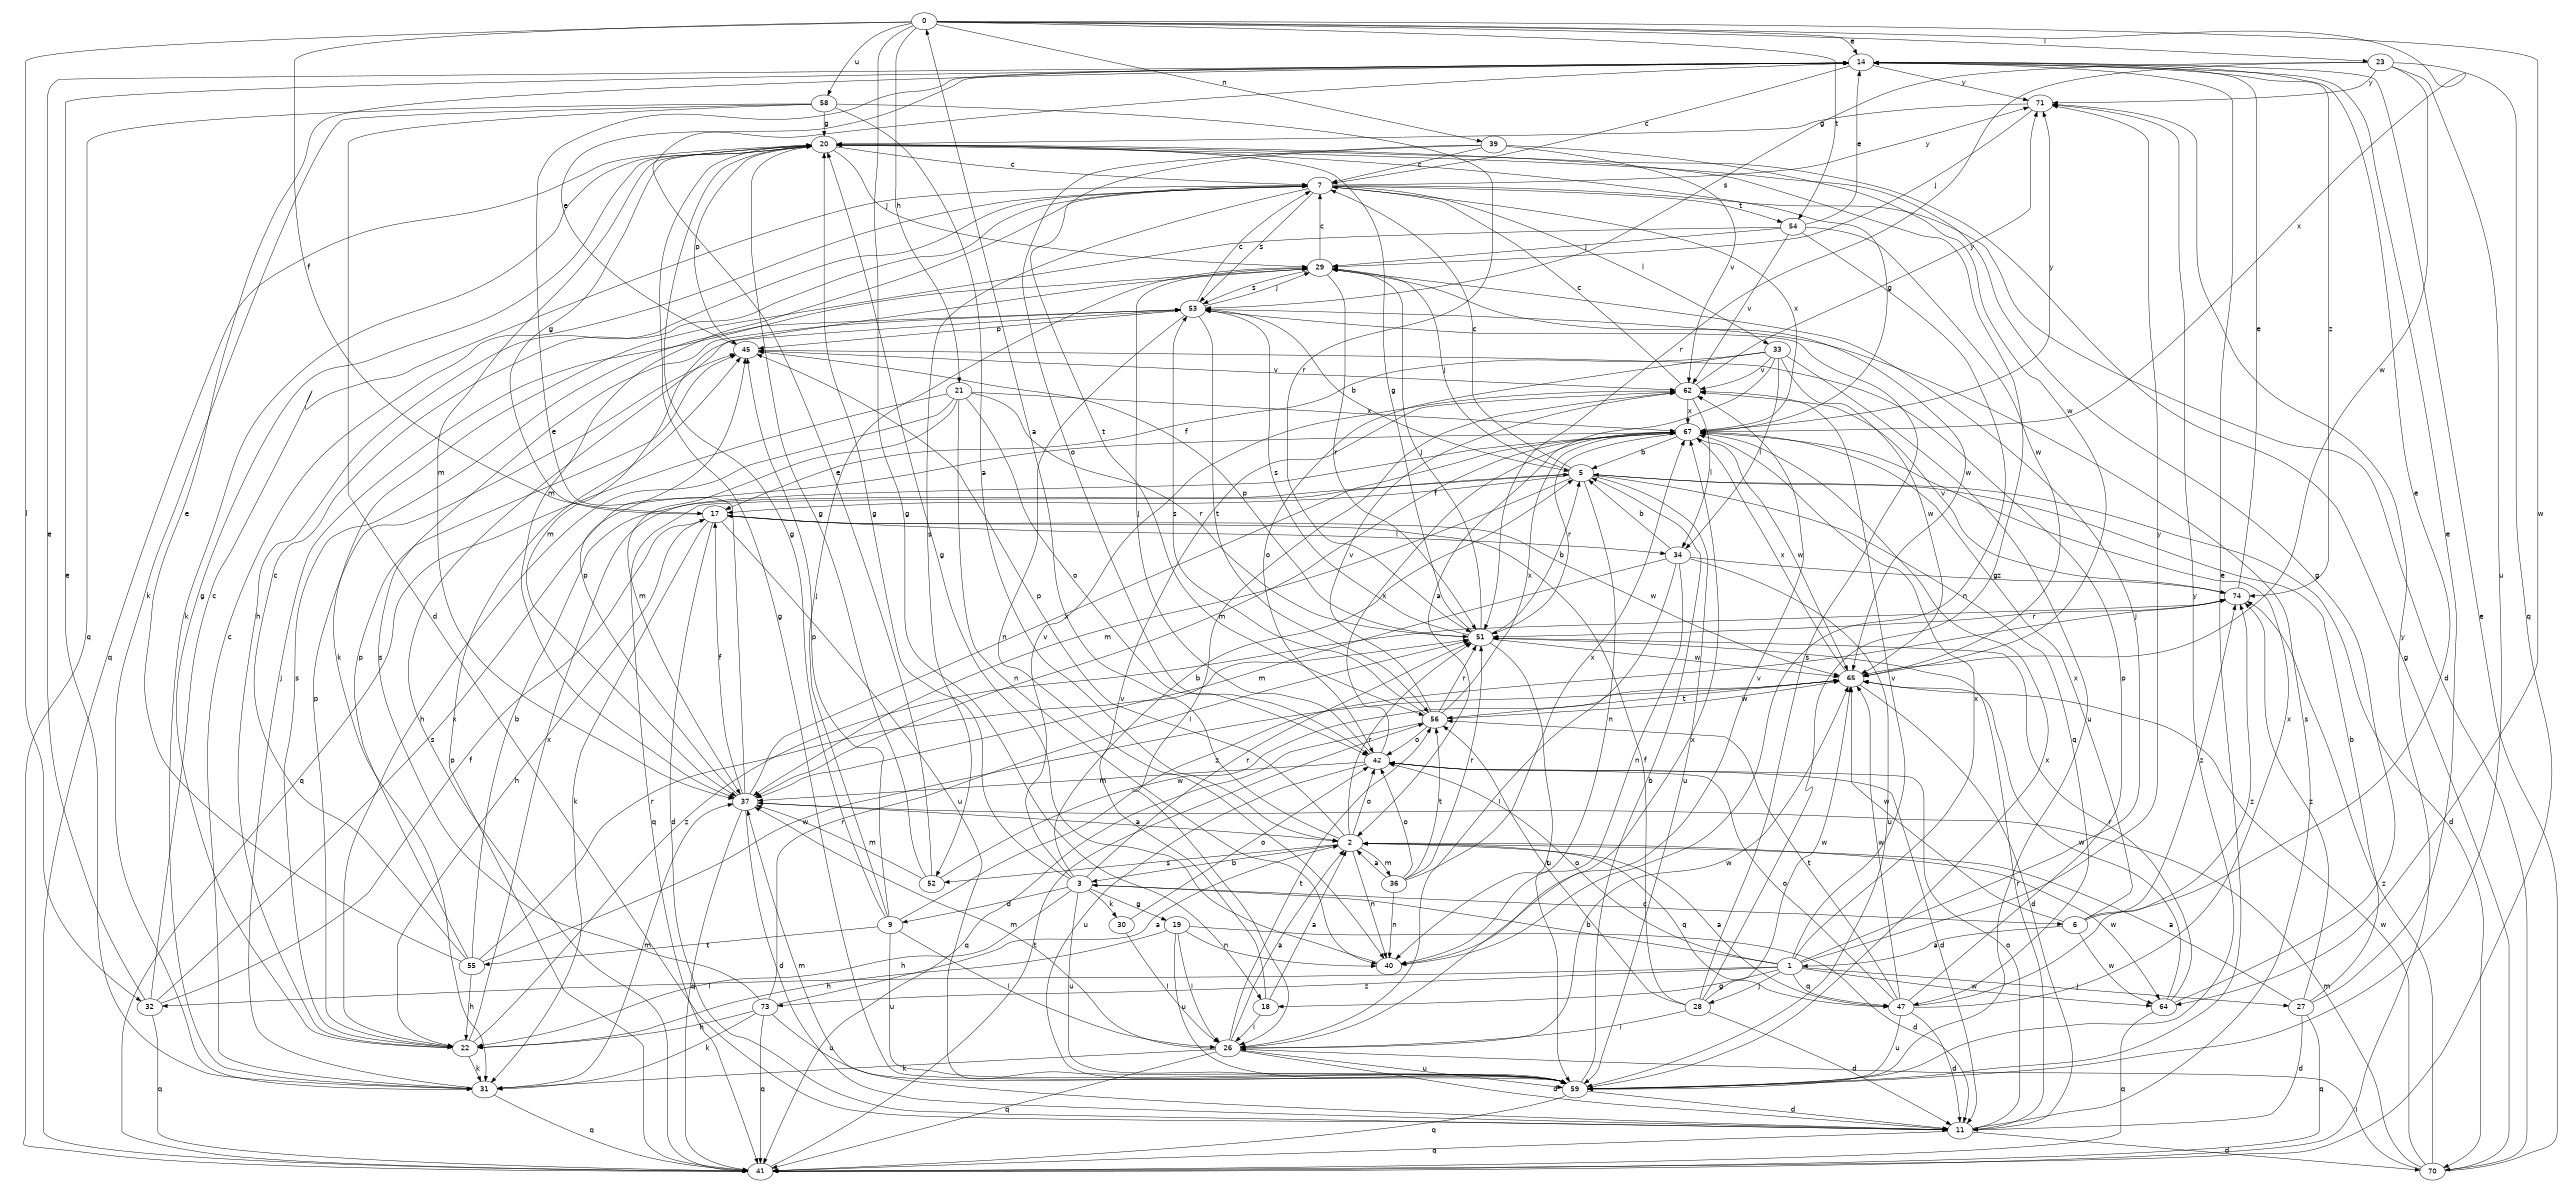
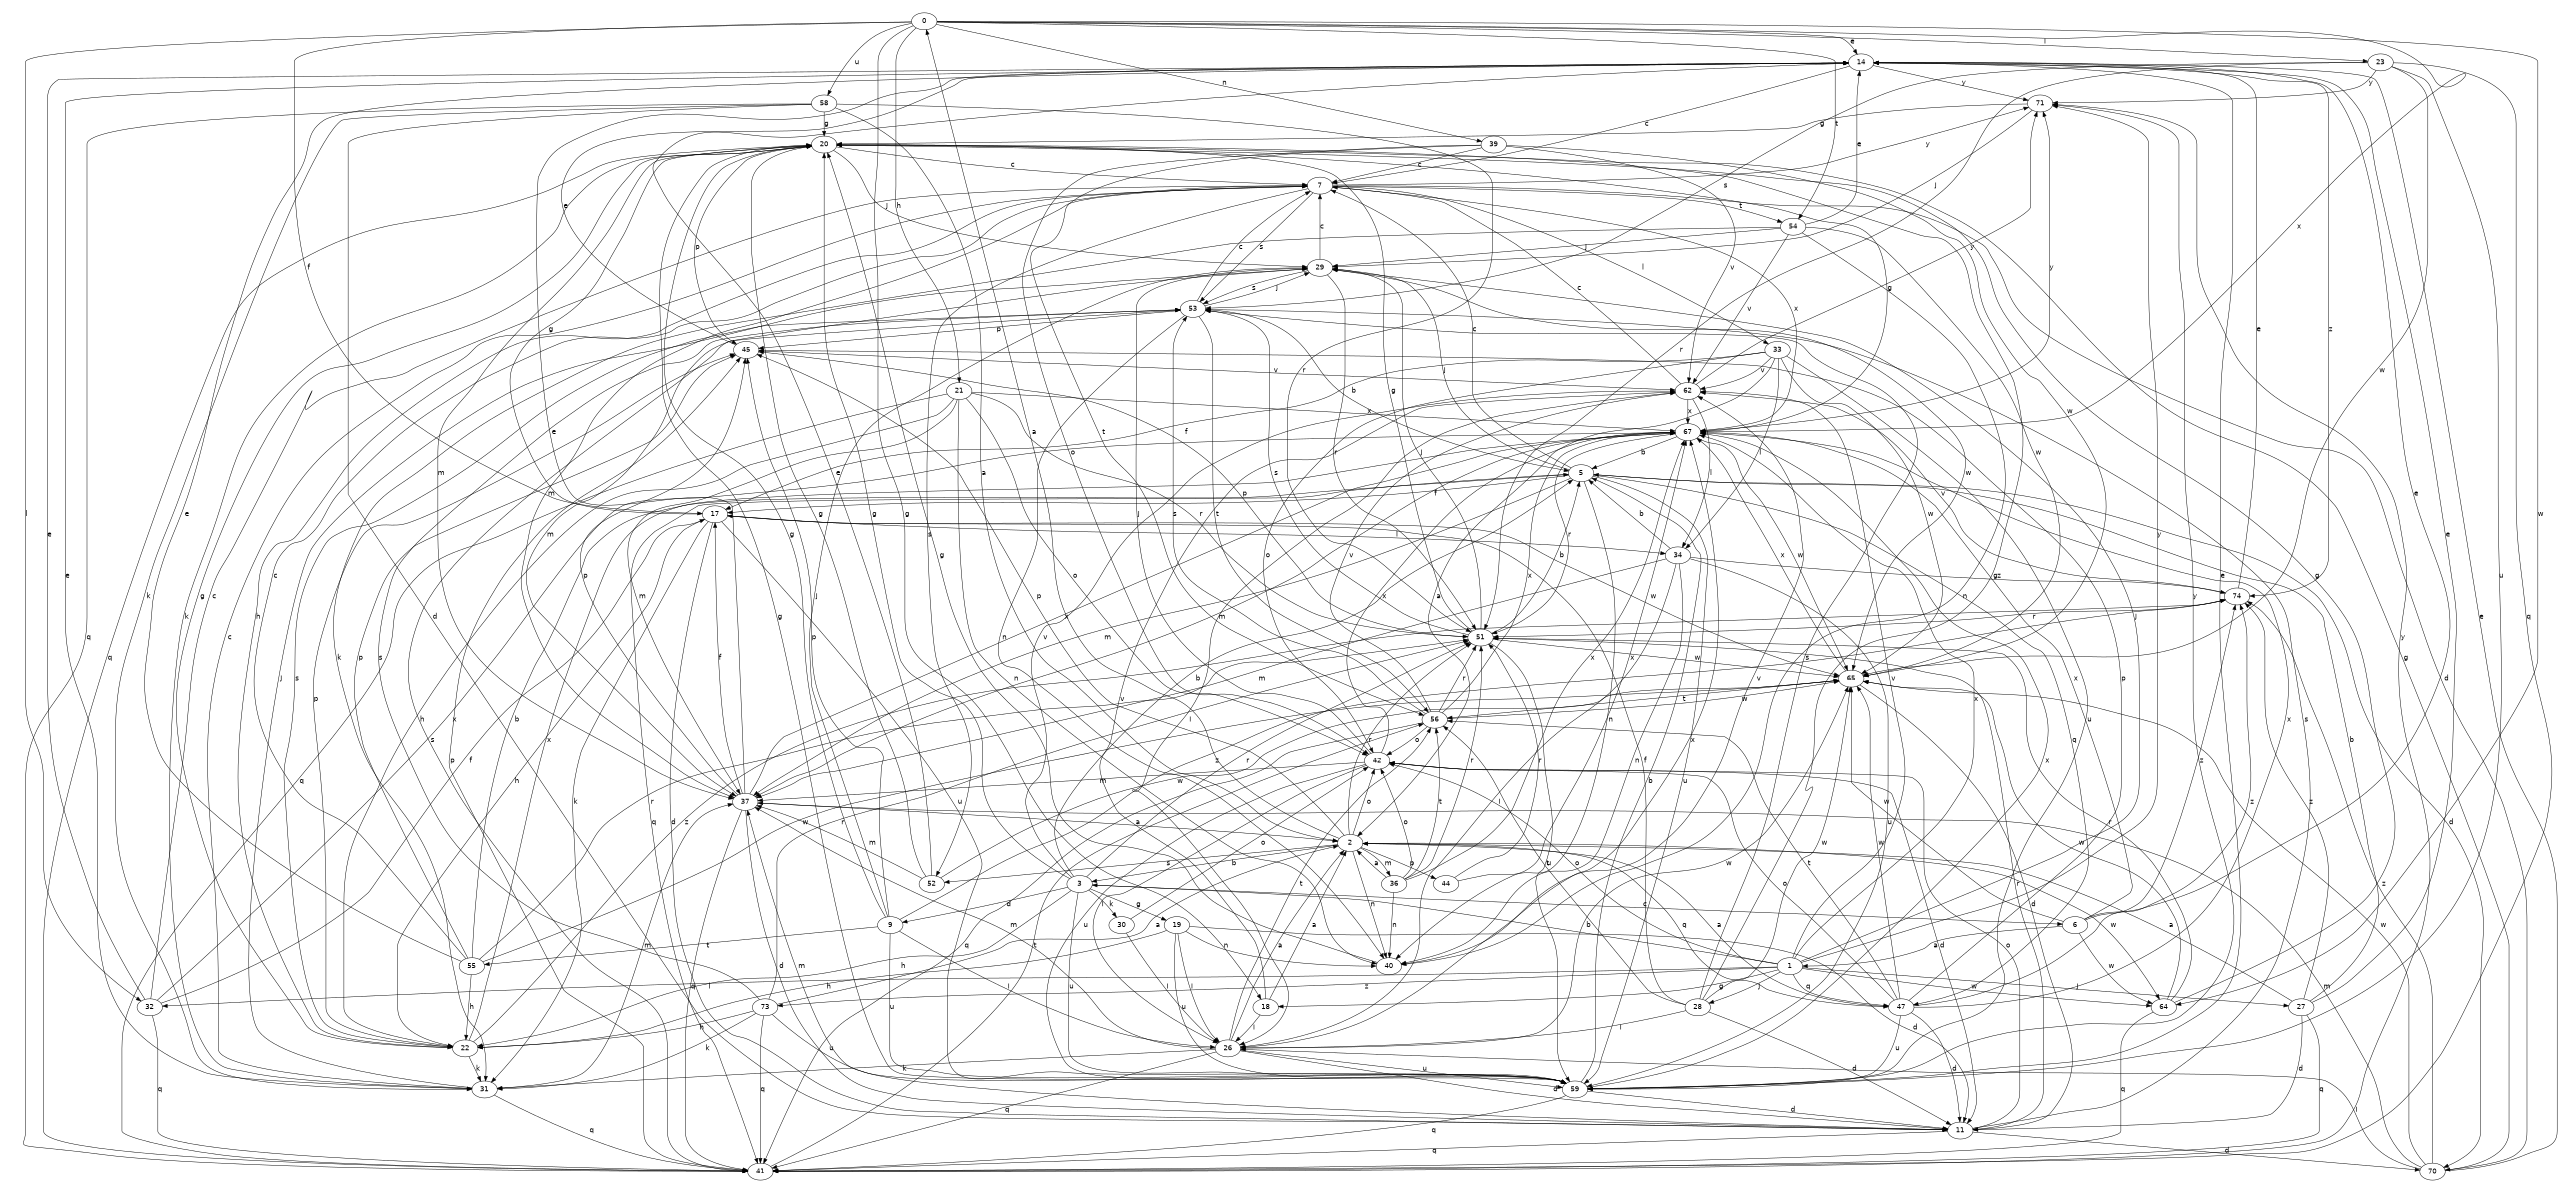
none -> (1146, 881)
none -> (1446, 884)
